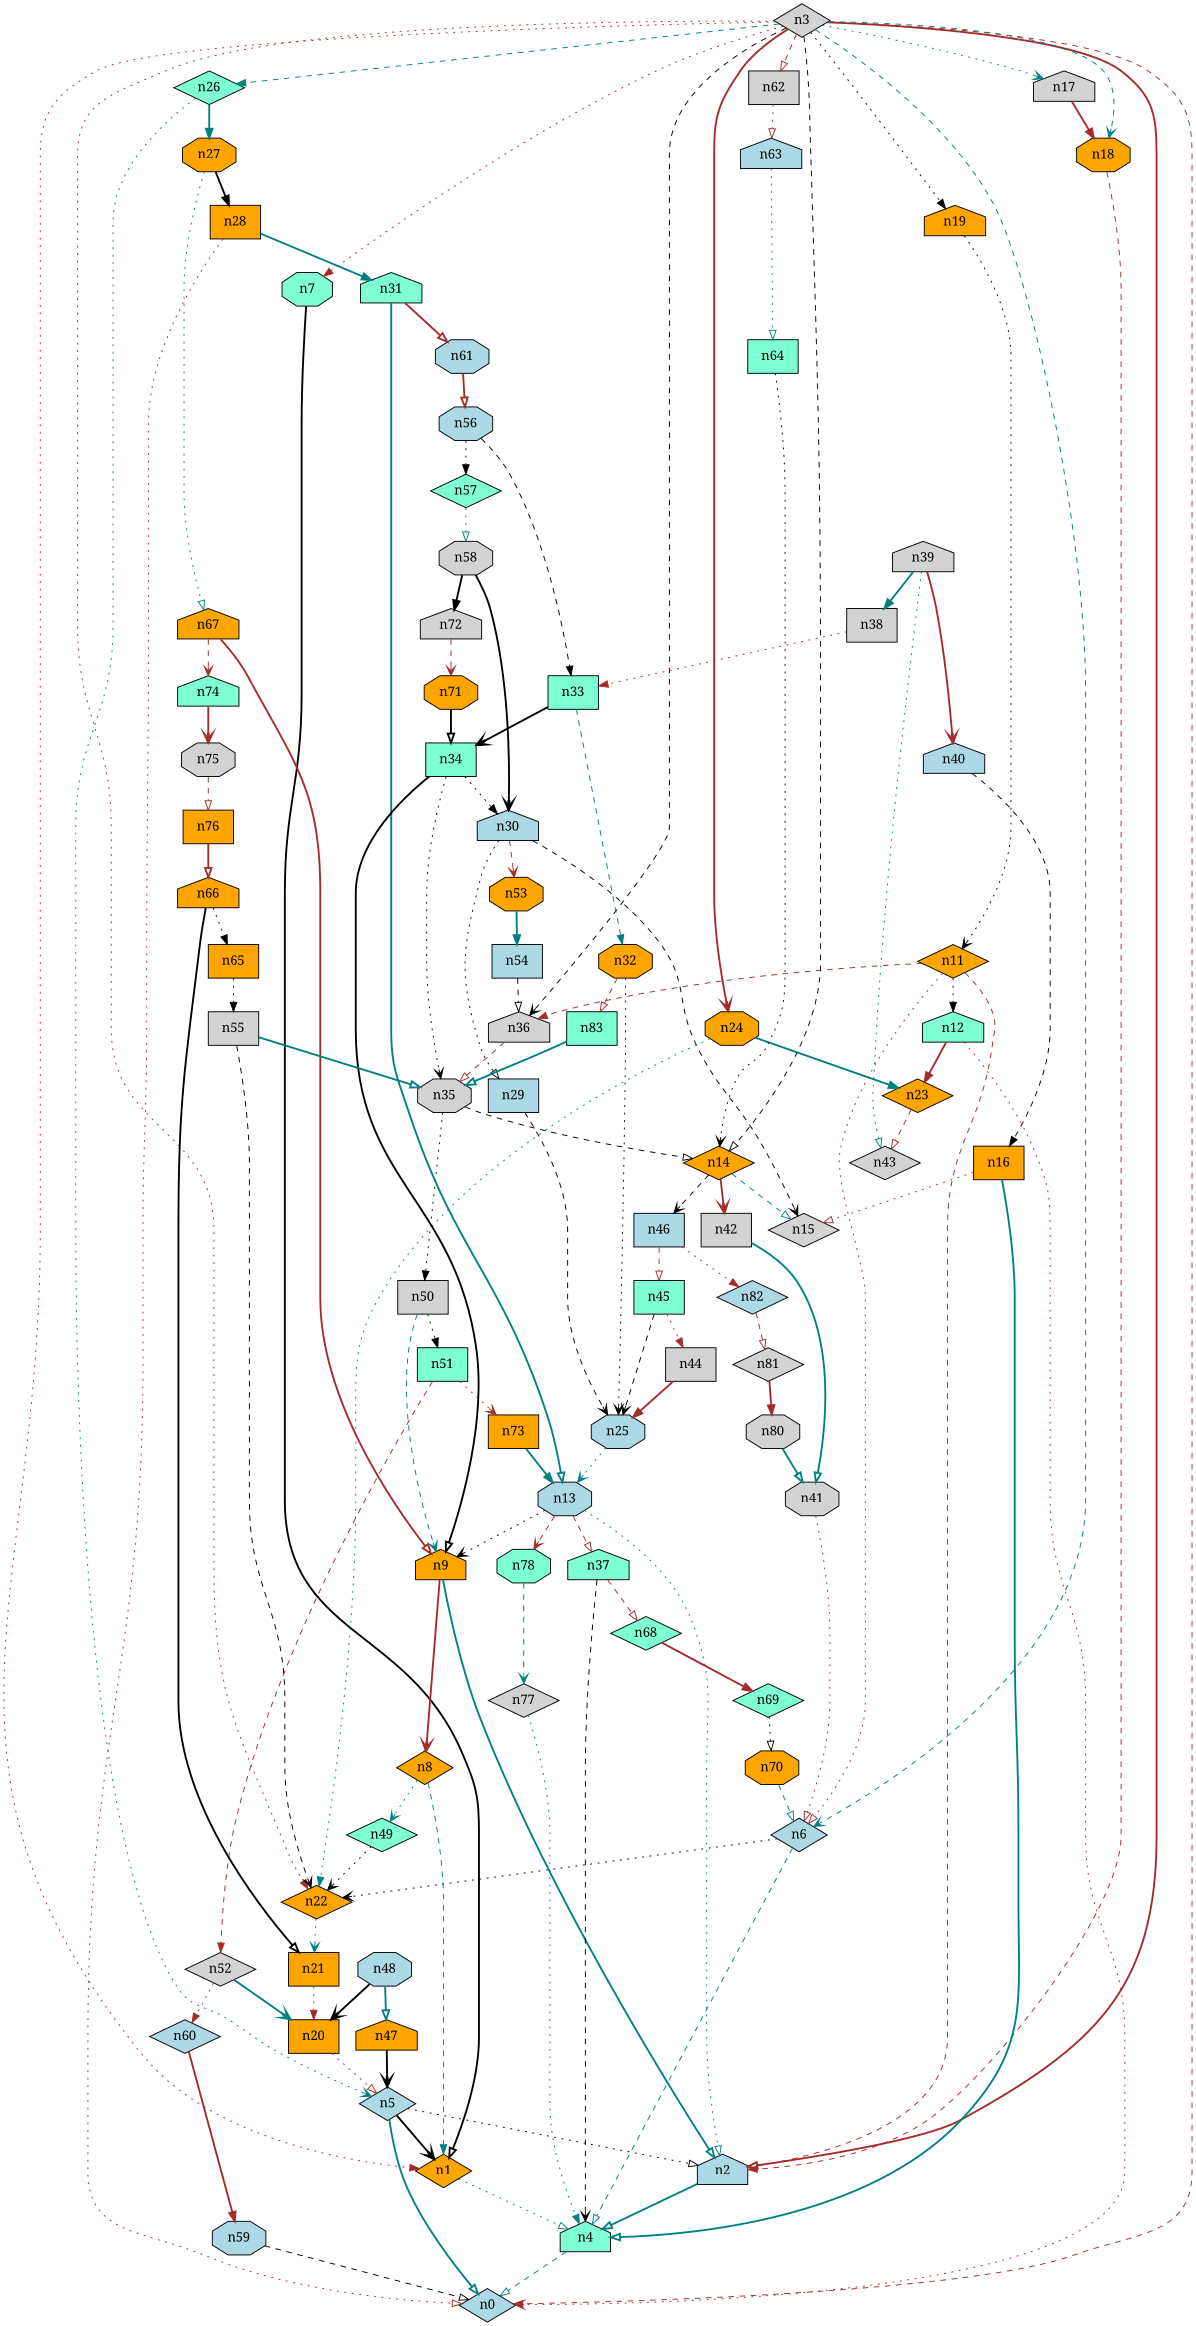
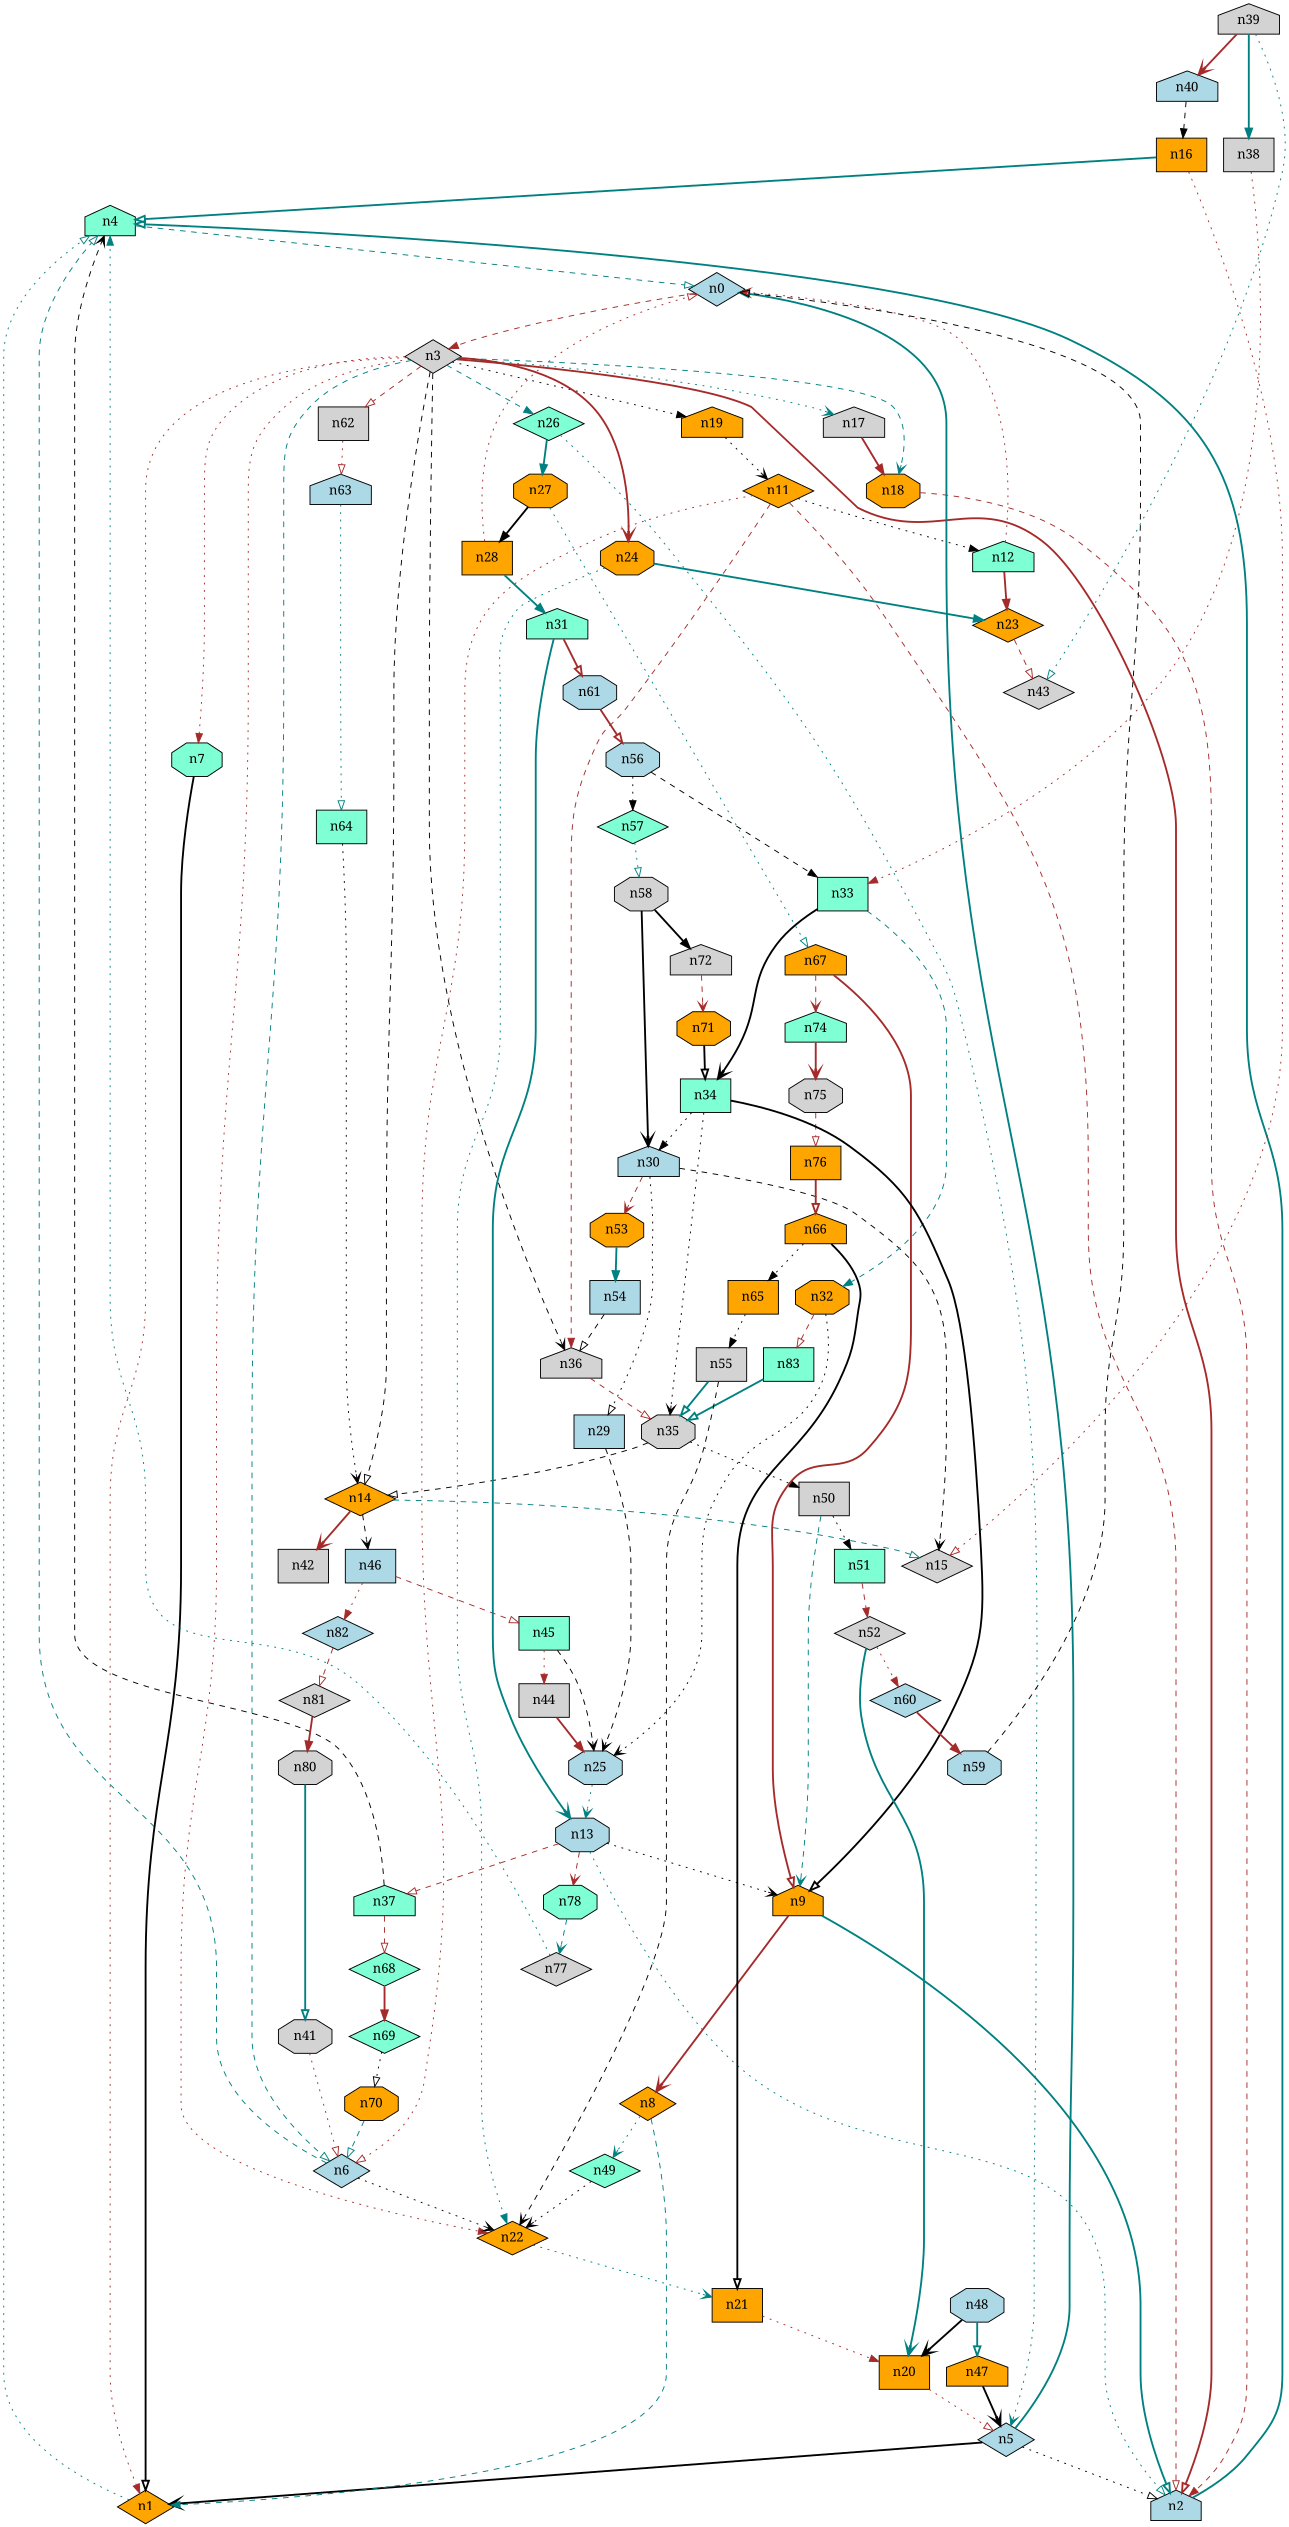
(391, 905) -> (493, 1230)
(1086, 938) -> (257, 1232)
(1192, 1306) -> (576, 315)
(821, 1345) -> none
(514, 1432) -> none
